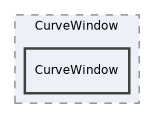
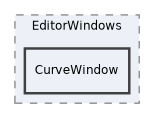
(77, 27) -> (77, 27)
